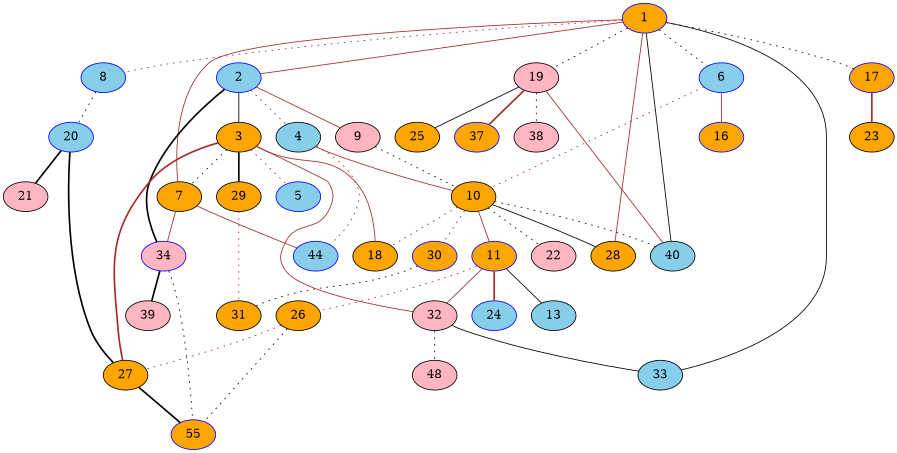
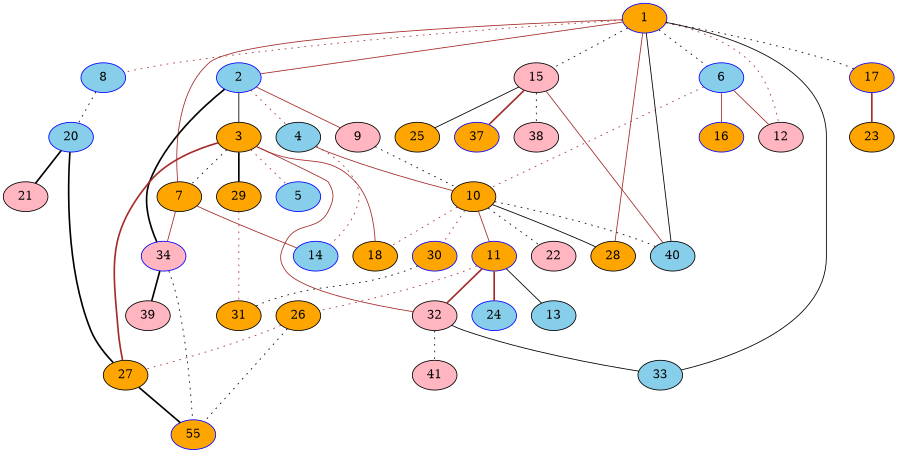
(536, 78) -> (536, 78)
none -> (781, 137)
(316, 256) -> (316, 256)
(465, 286) -> (465, 286)
(435, 375) -> (435, 375)
